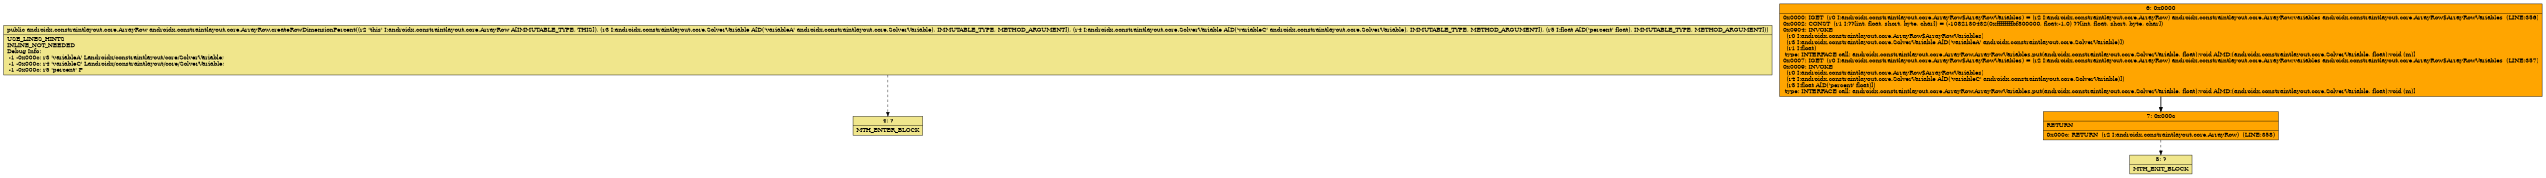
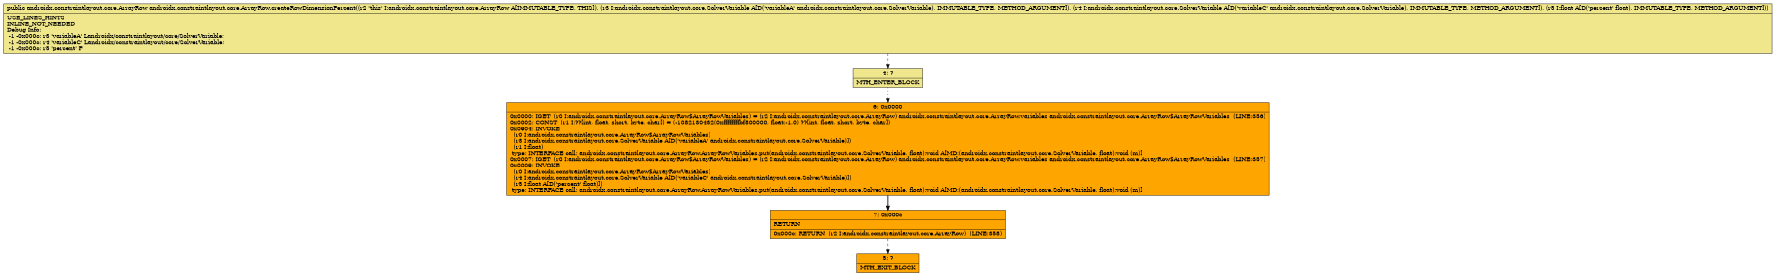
none -> (888, 93)
(2161, 165) -> (888, 263)
